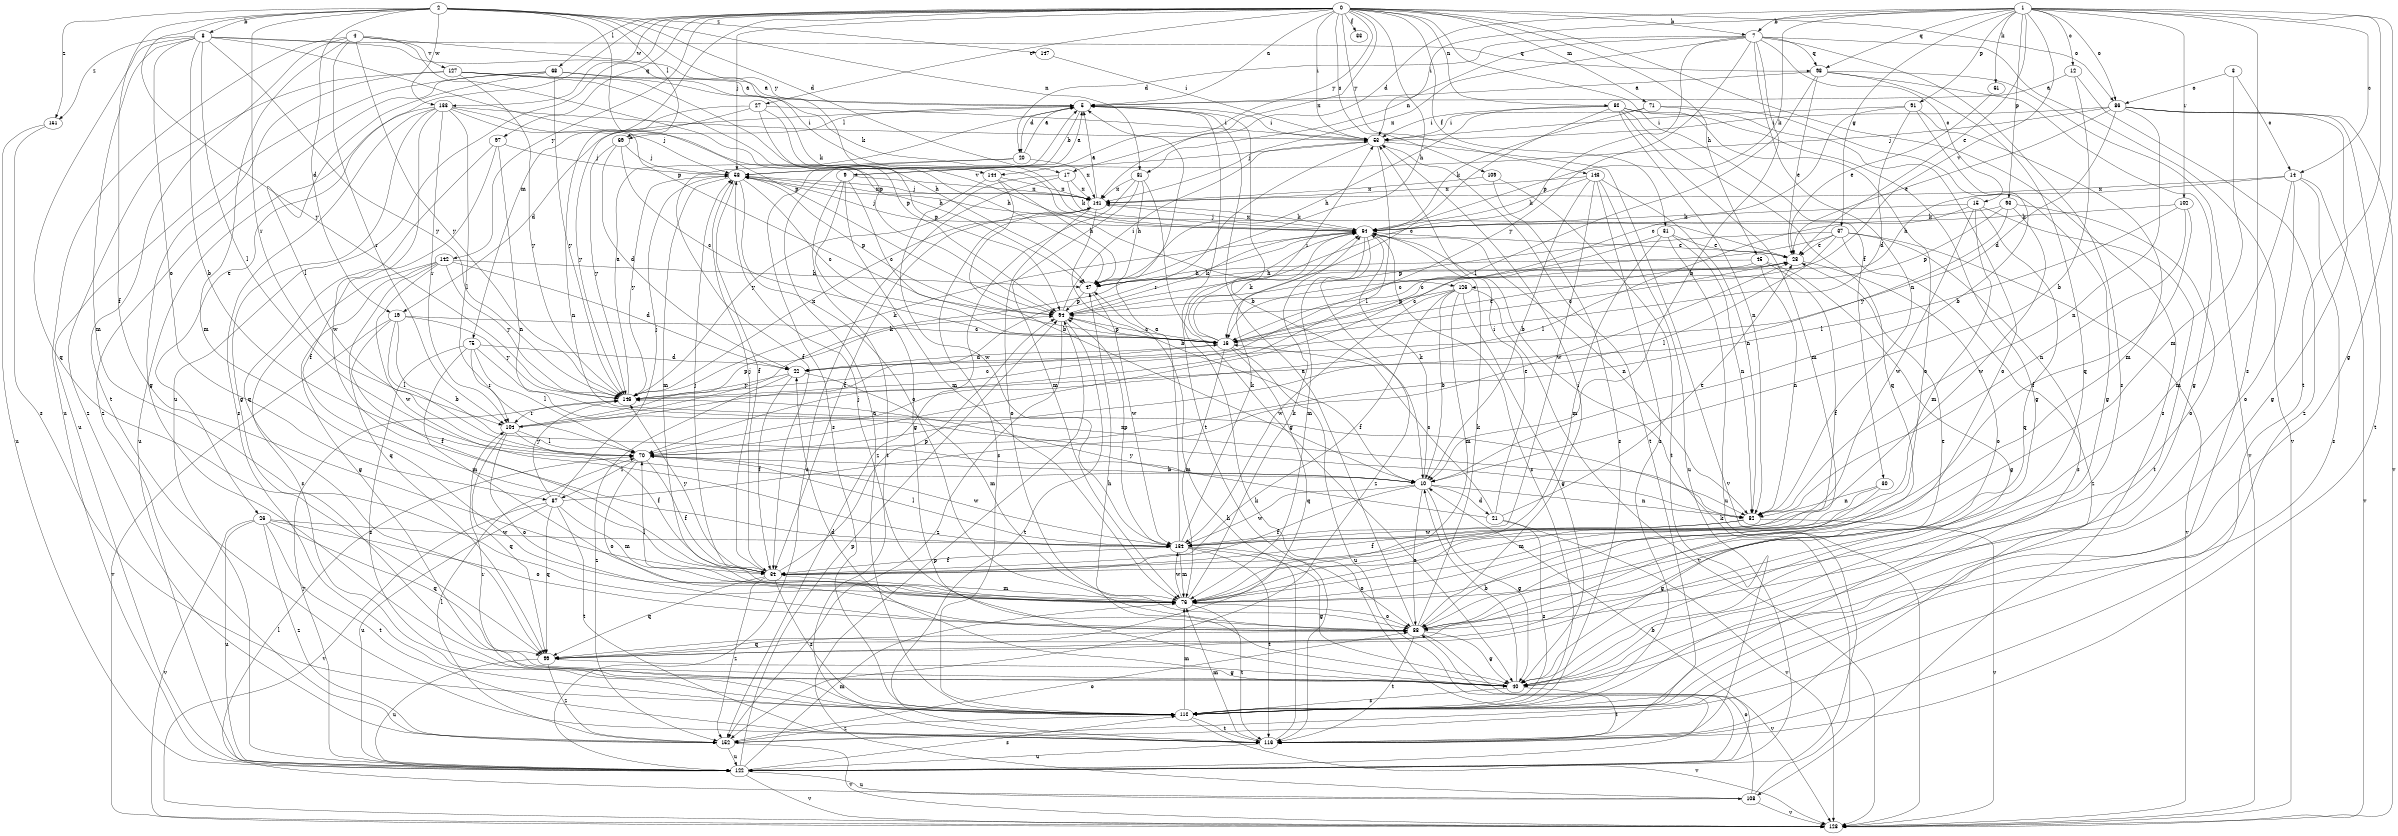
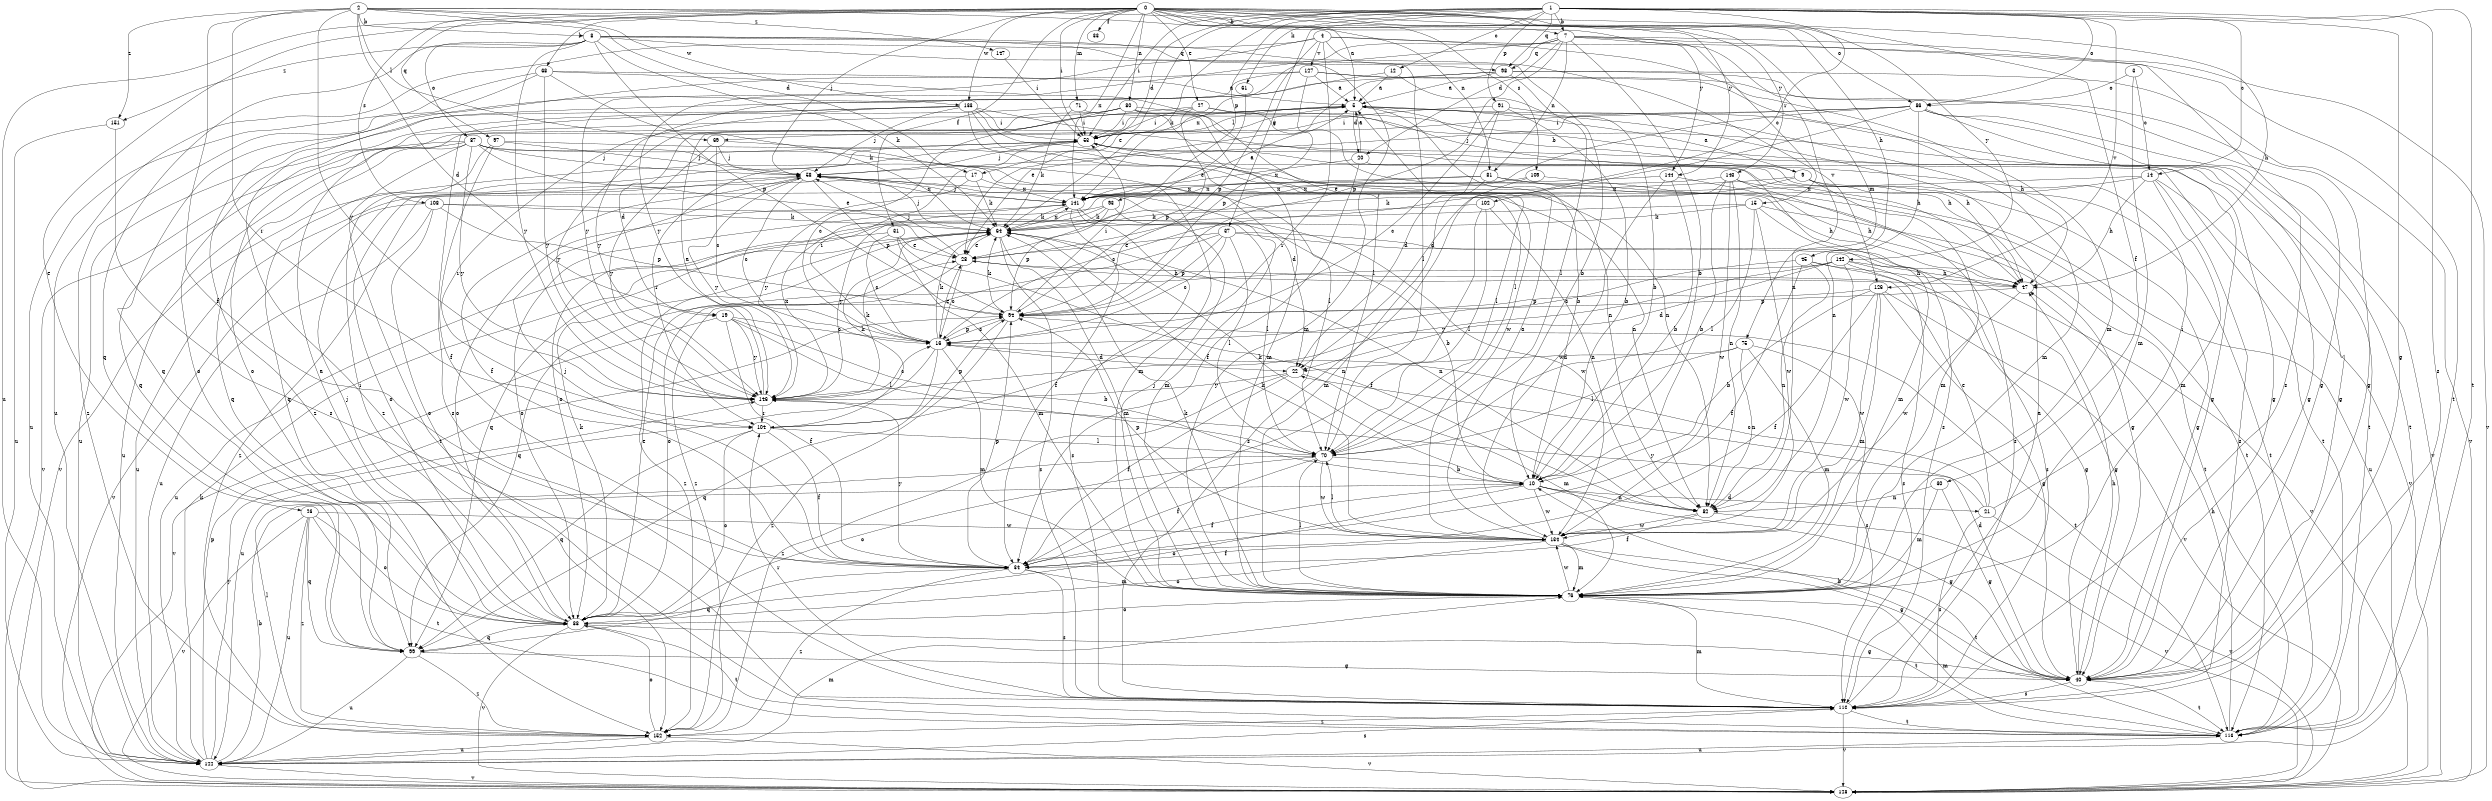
(703, 193) -> none
(485, 386) -> none
(600, 479) -> (1011, 177)
(1242, 798) -> (177, 437)
